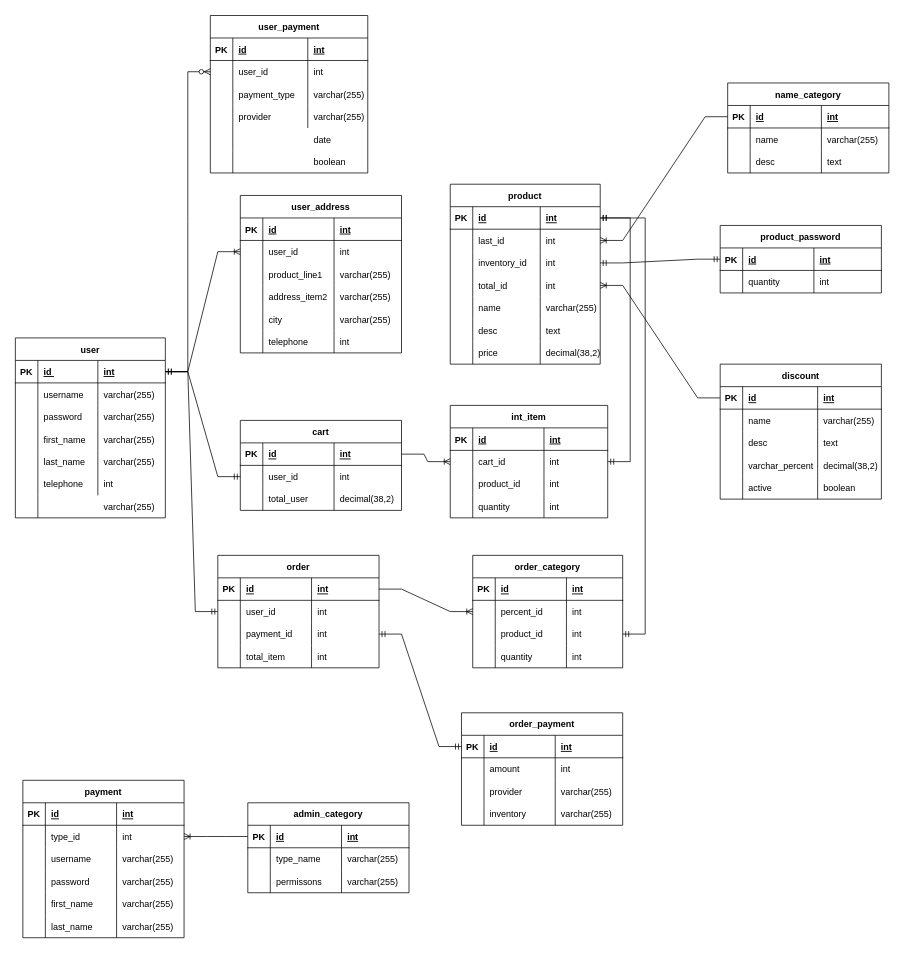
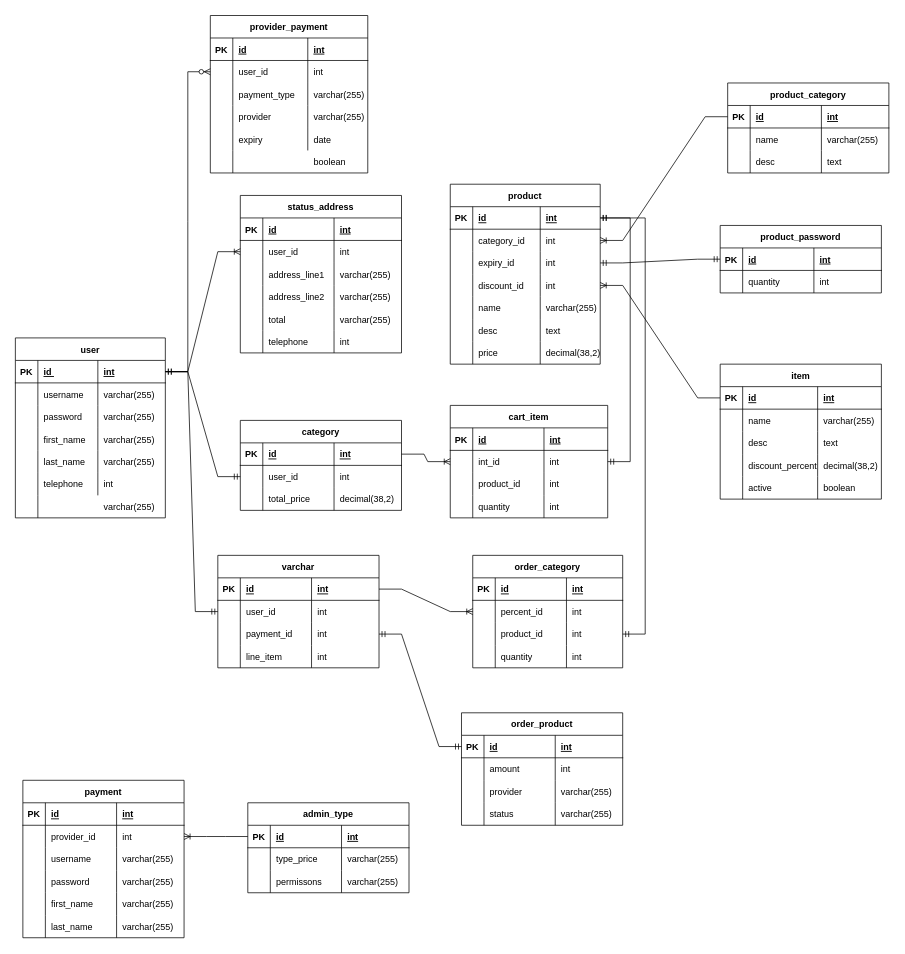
(289, 27) -> (289, 27)
(808, 95) -> (808, 95)
none -> (270, 139)
(321, 207) -> (321, 207)
(494, 241) -> (505, 241)
(506, 263) -> (499, 263)
(299, 275) -> (299, 275)
(496, 286) -> (504, 286)
(300, 297) -> (299, 297)
(277, 320) -> (280, 320)
(801, 376) -> (801, 376)
(529, 417) -> (529, 417)
(321, 432) -> (321, 432)
(495, 462) -> (491, 462)
(786, 466) -> (788, 466)
(293, 500) -> (294, 500)
(298, 567) -> (298, 567)
(269, 657) -> (265, 657)
(542, 725) -> (542, 725)
(328, 815) -> (328, 815)
(511, 815) -> (505, 815)
(67, 837) -> (76, 837)
(299, 860) -> (300, 860)
